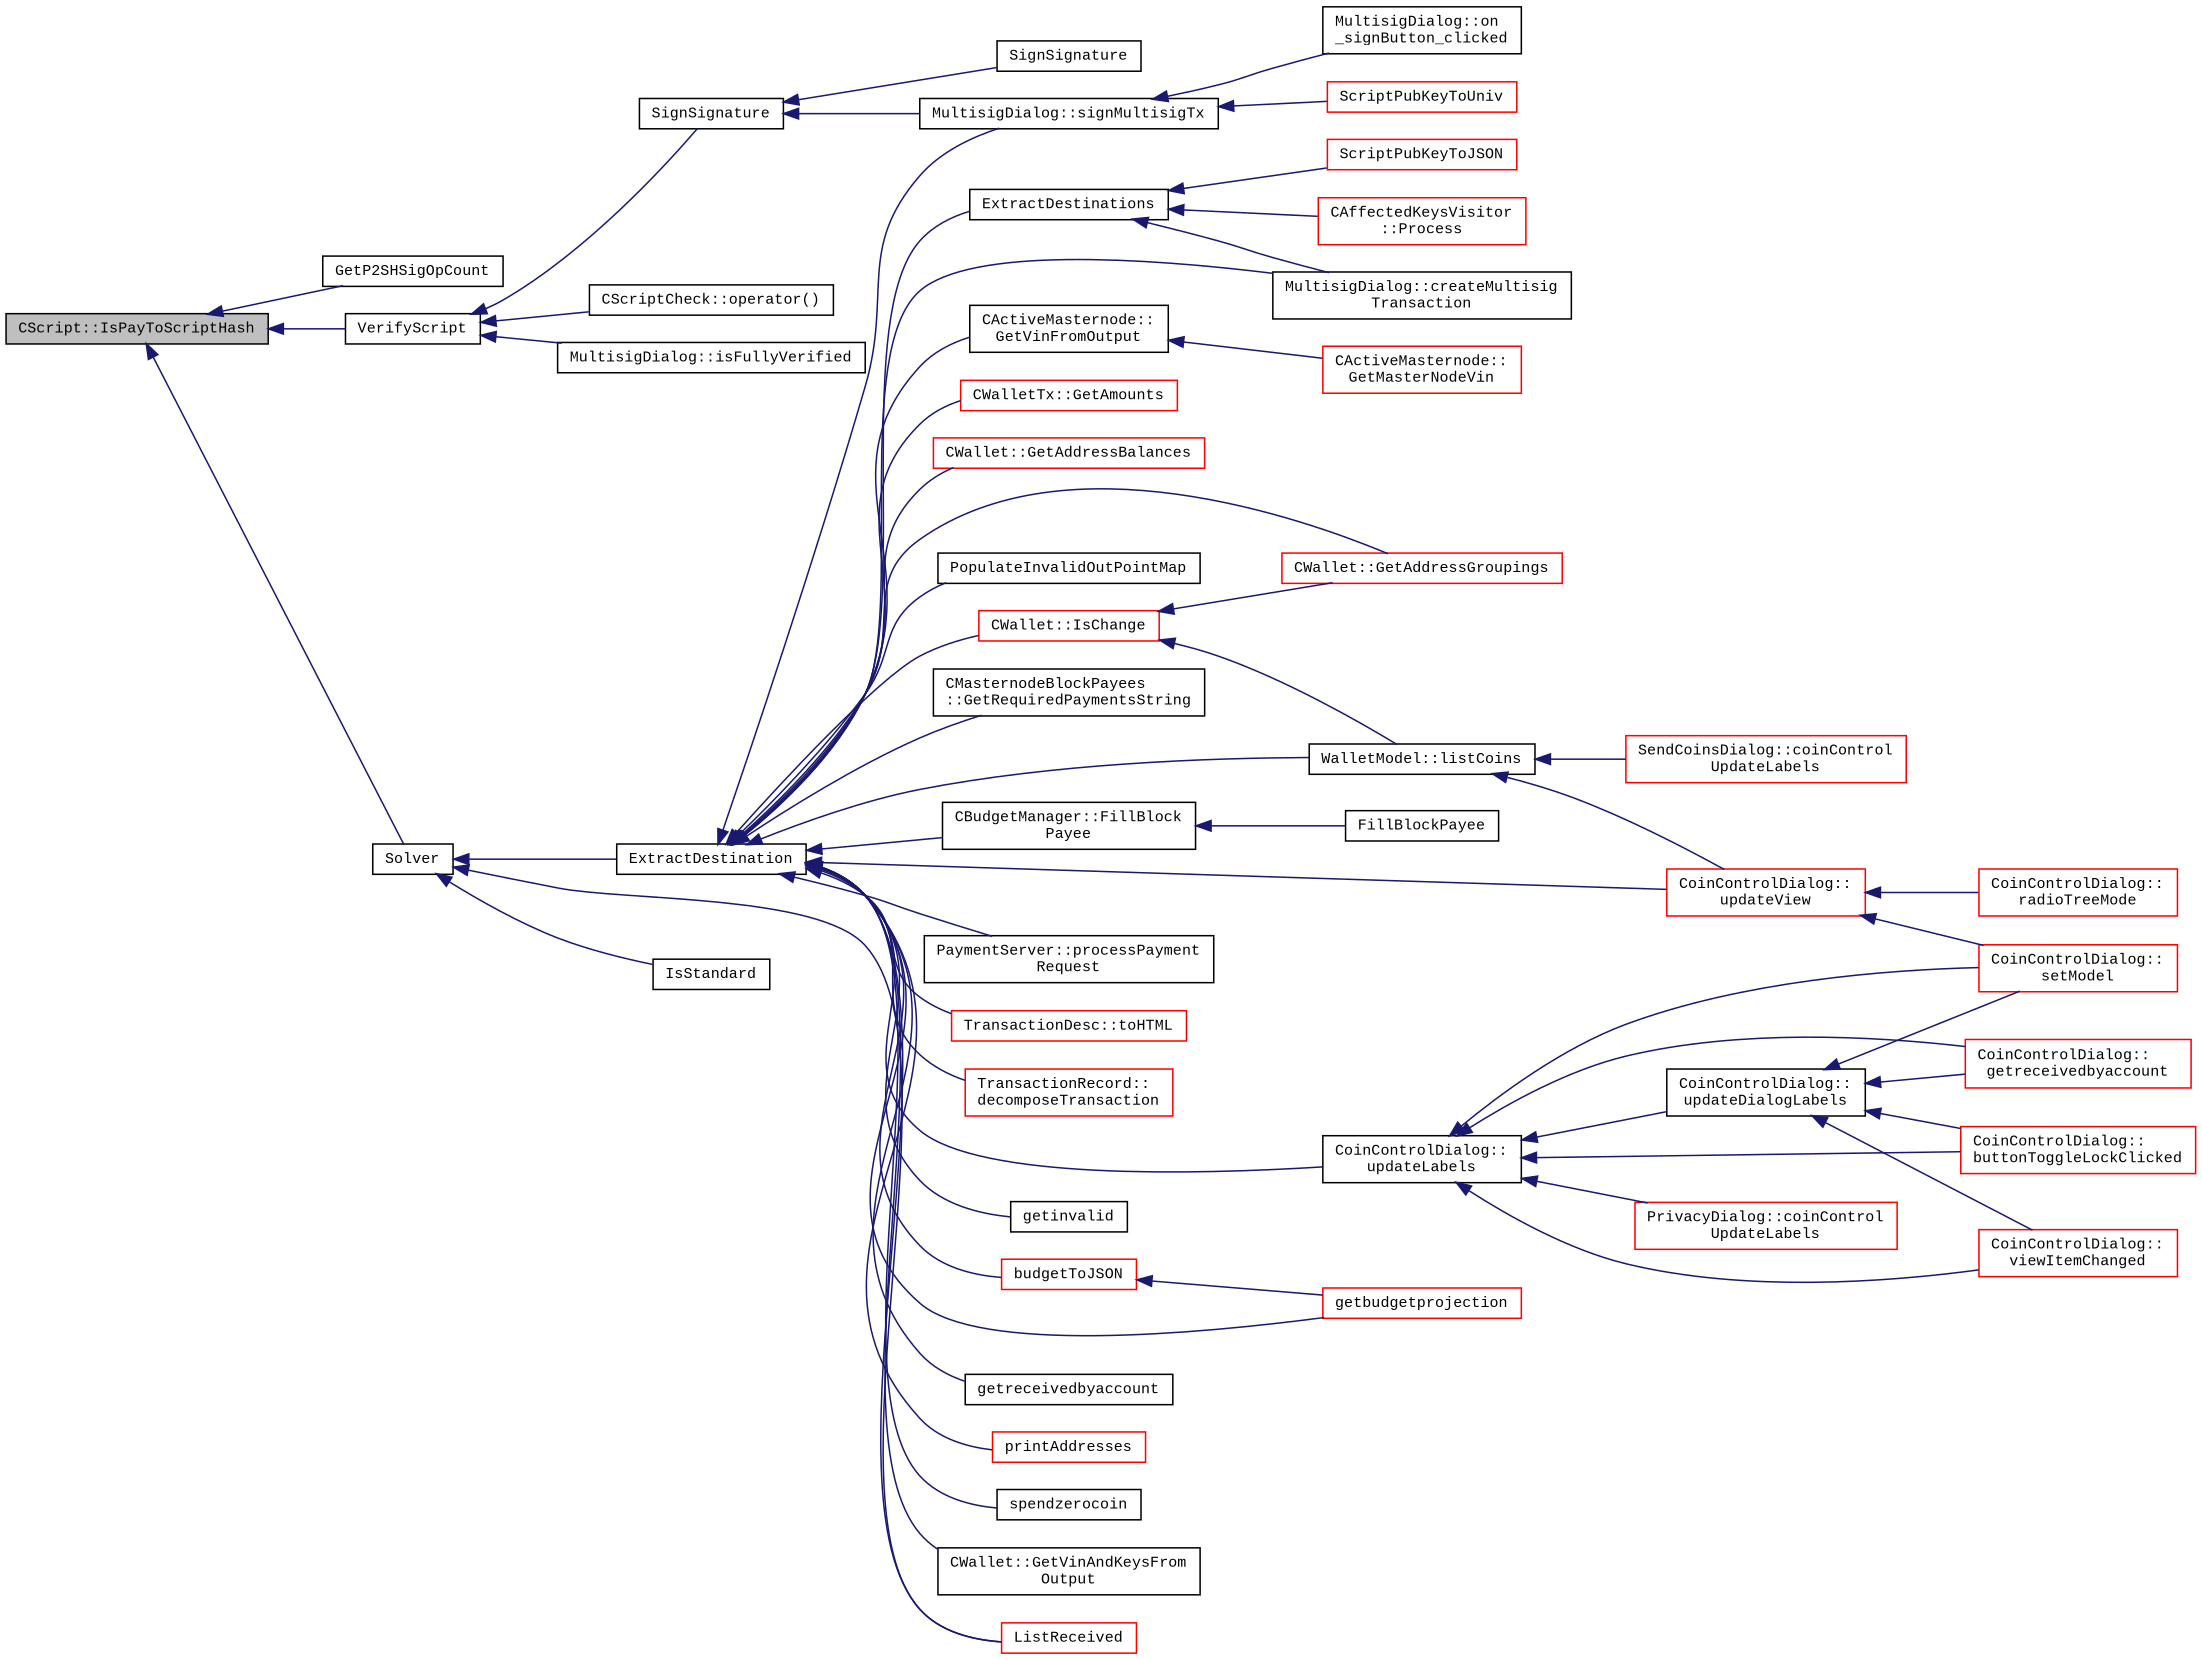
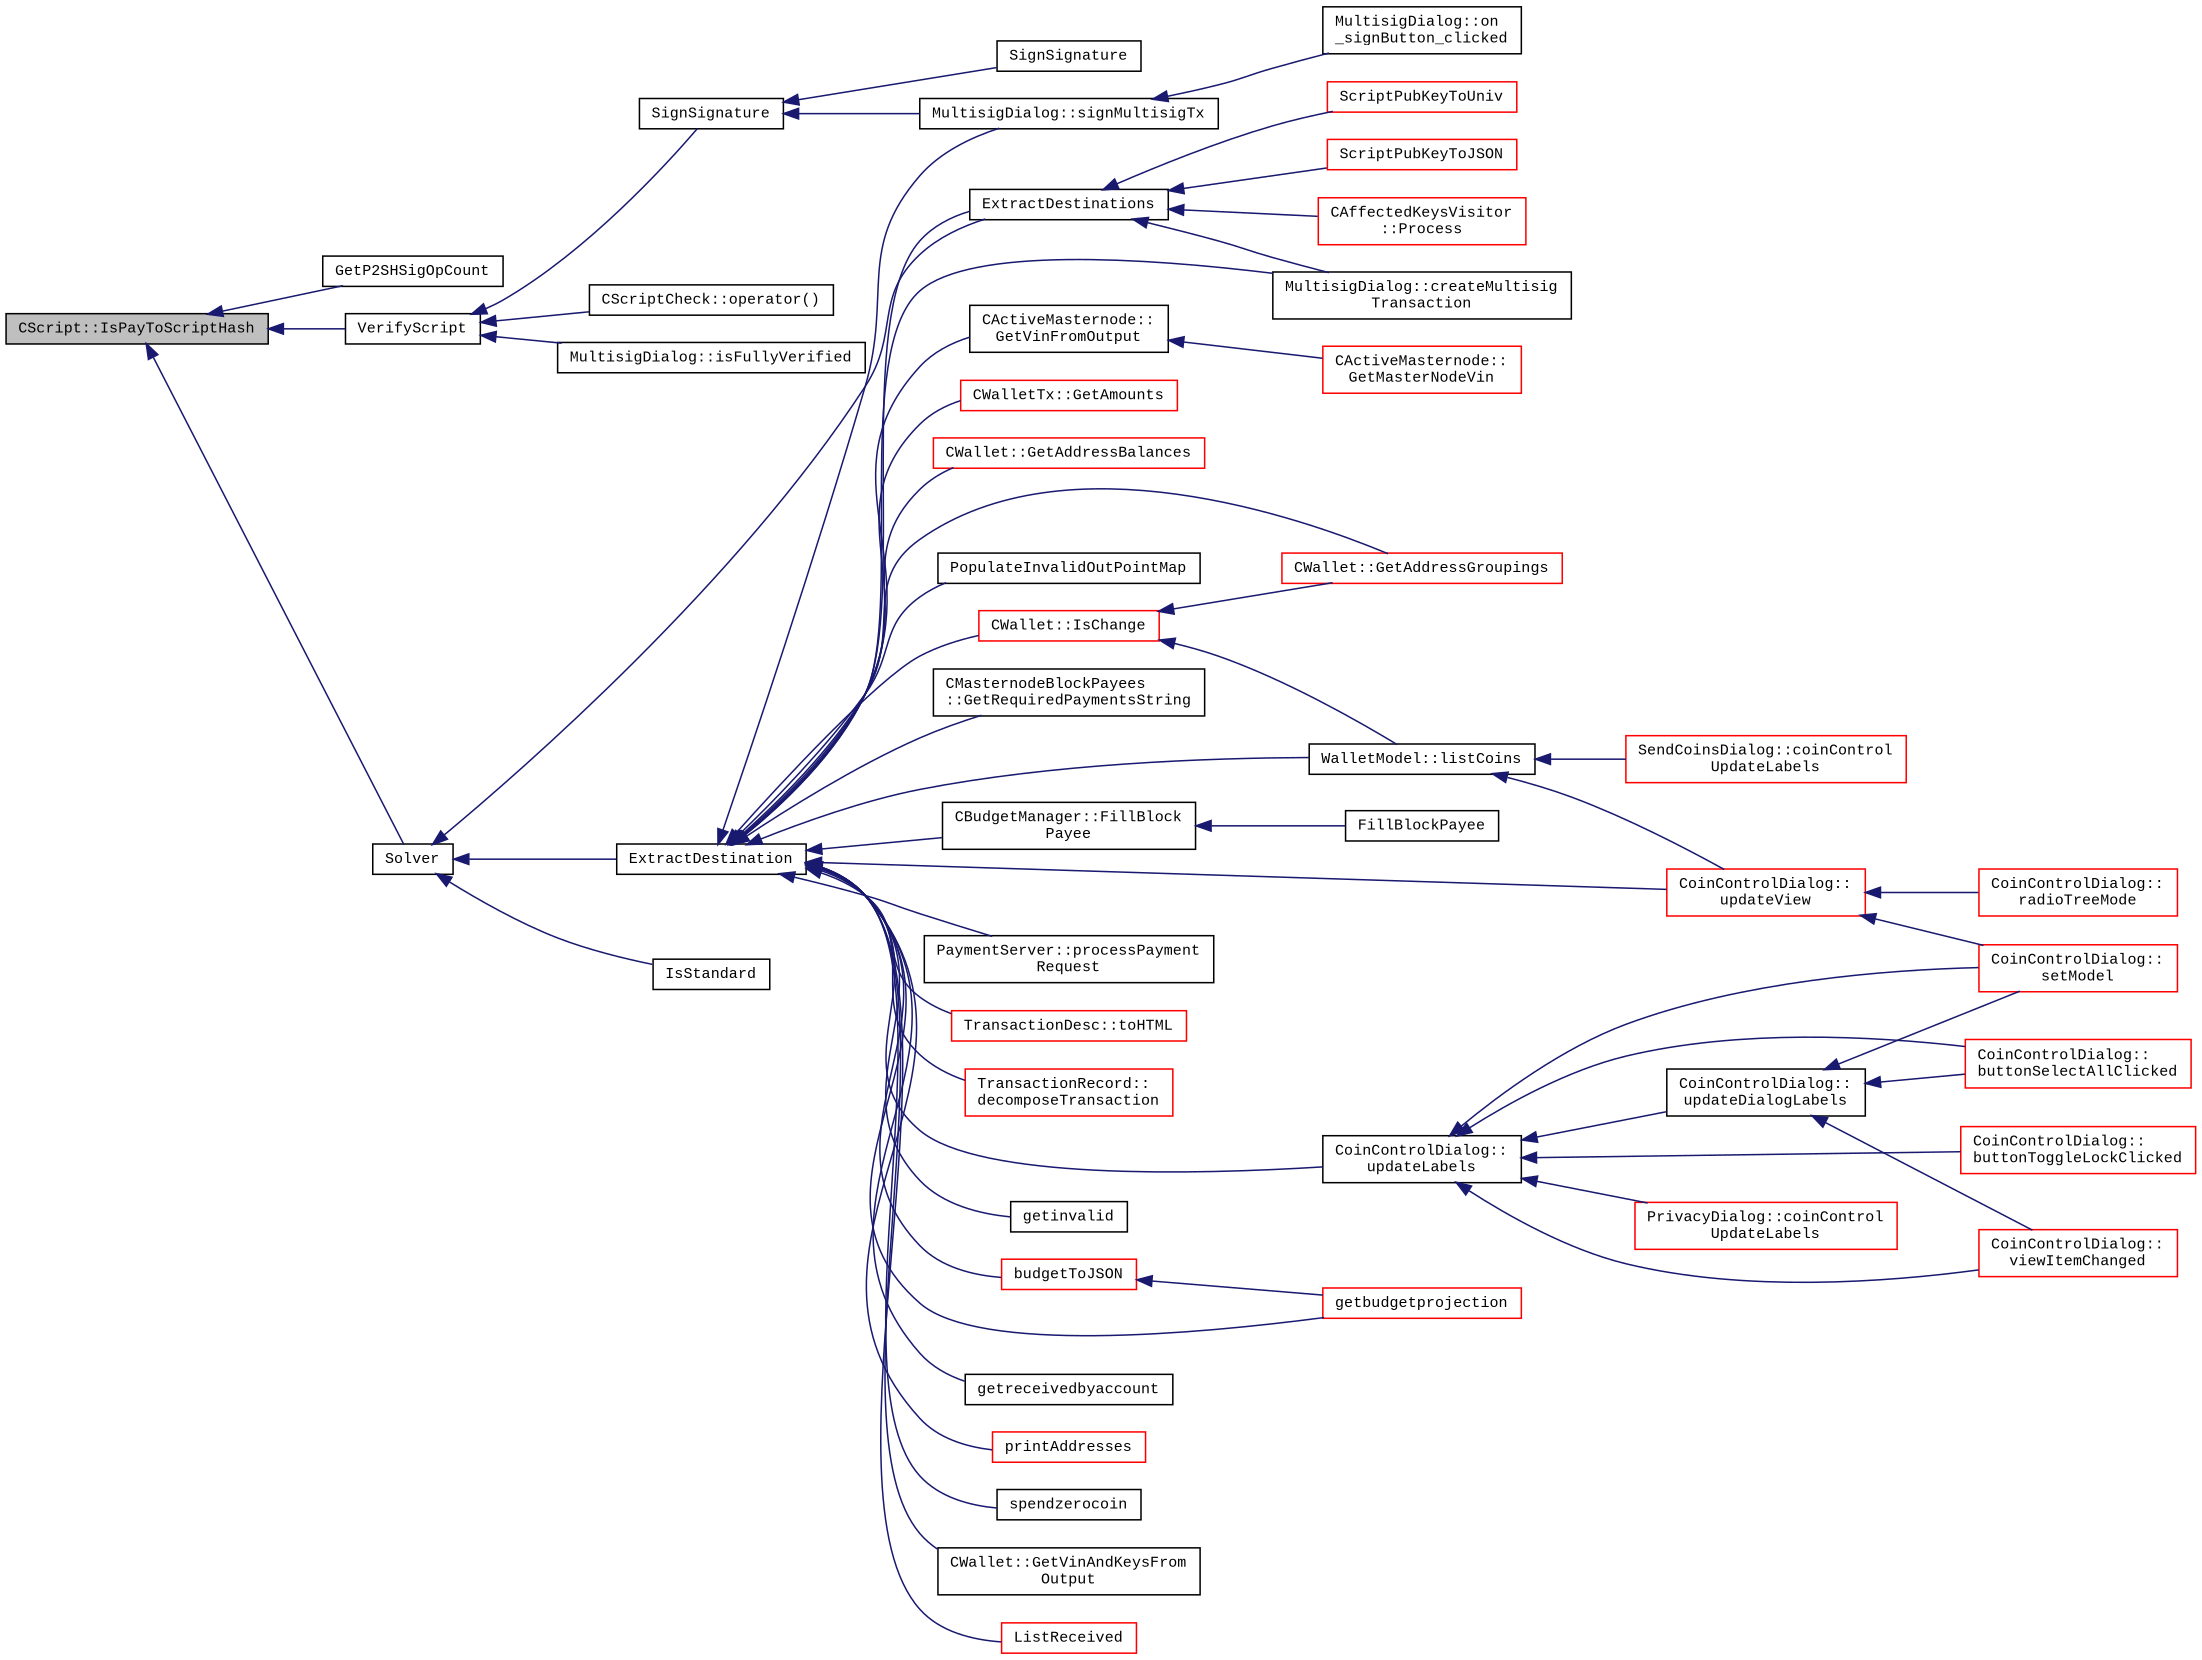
(1280, 104) -> (1223, 142)
(879, 975) -> (744, 544)
(2078, 1064) -> (2078, 1064)
(1921, 1121) -> none
